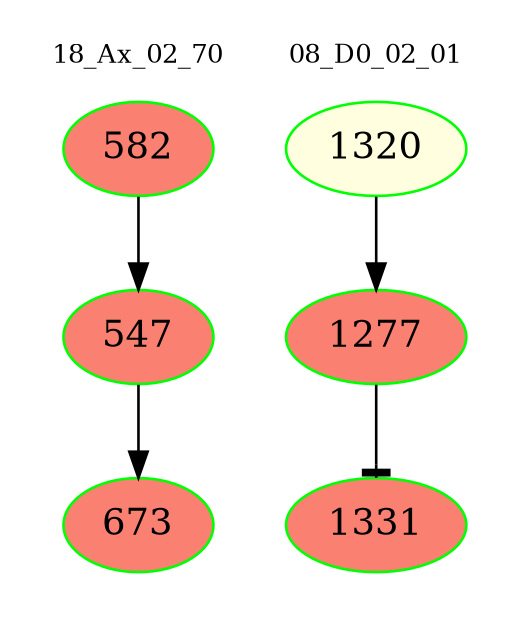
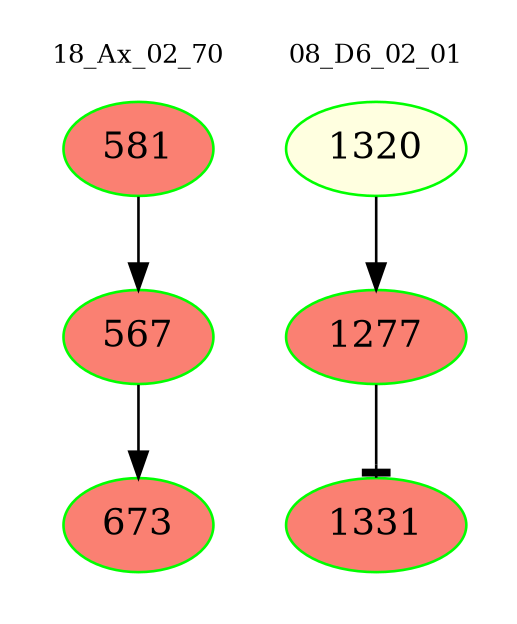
(376, 56) -> (376, 56)
(138, 149) -> (138, 149)
(138, 337) -> (138, 337)
